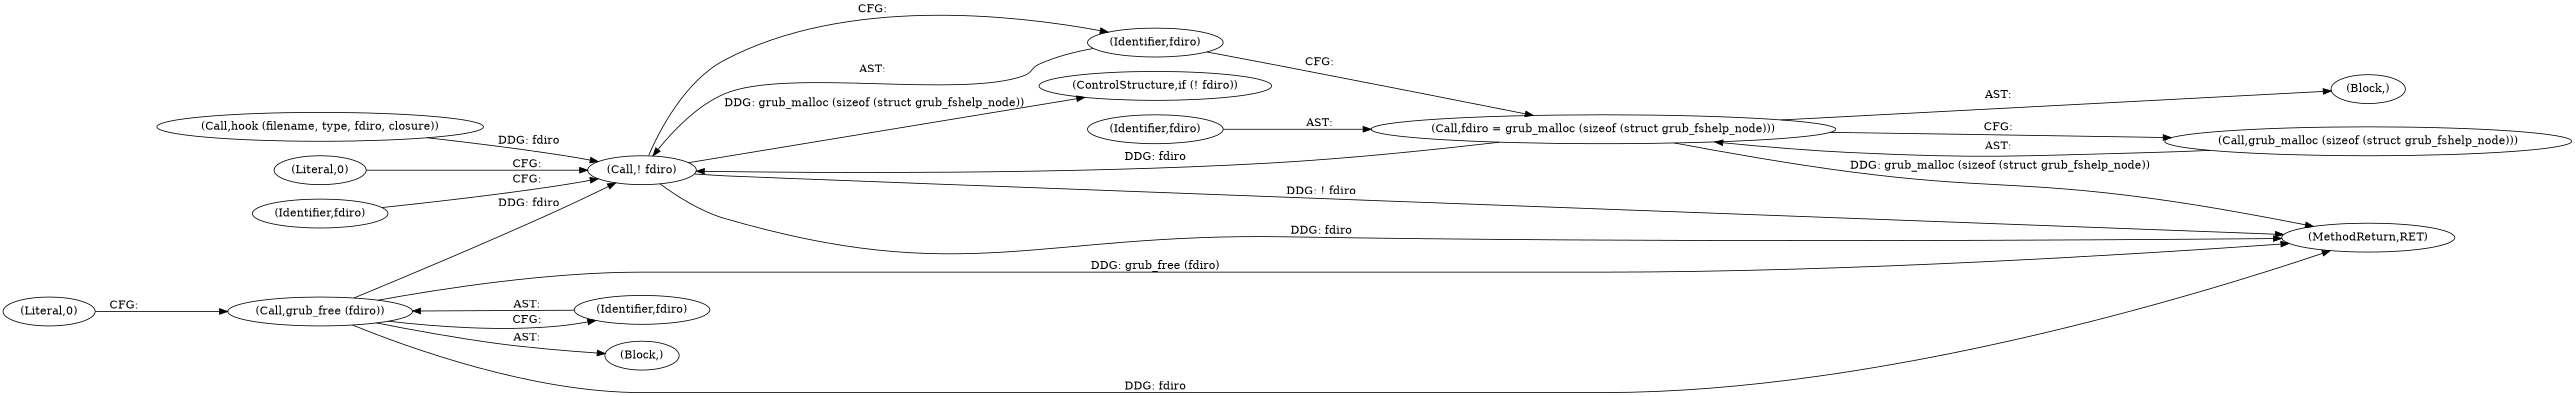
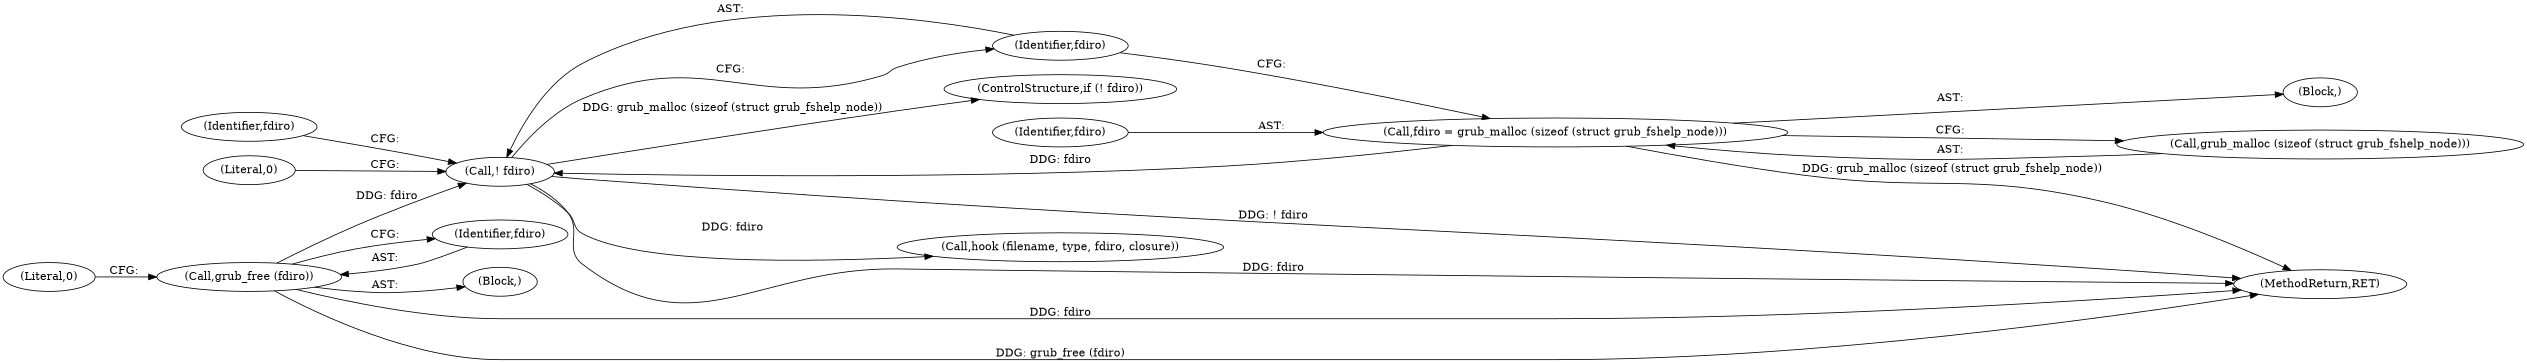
(509, 148) -> (714, 258)
